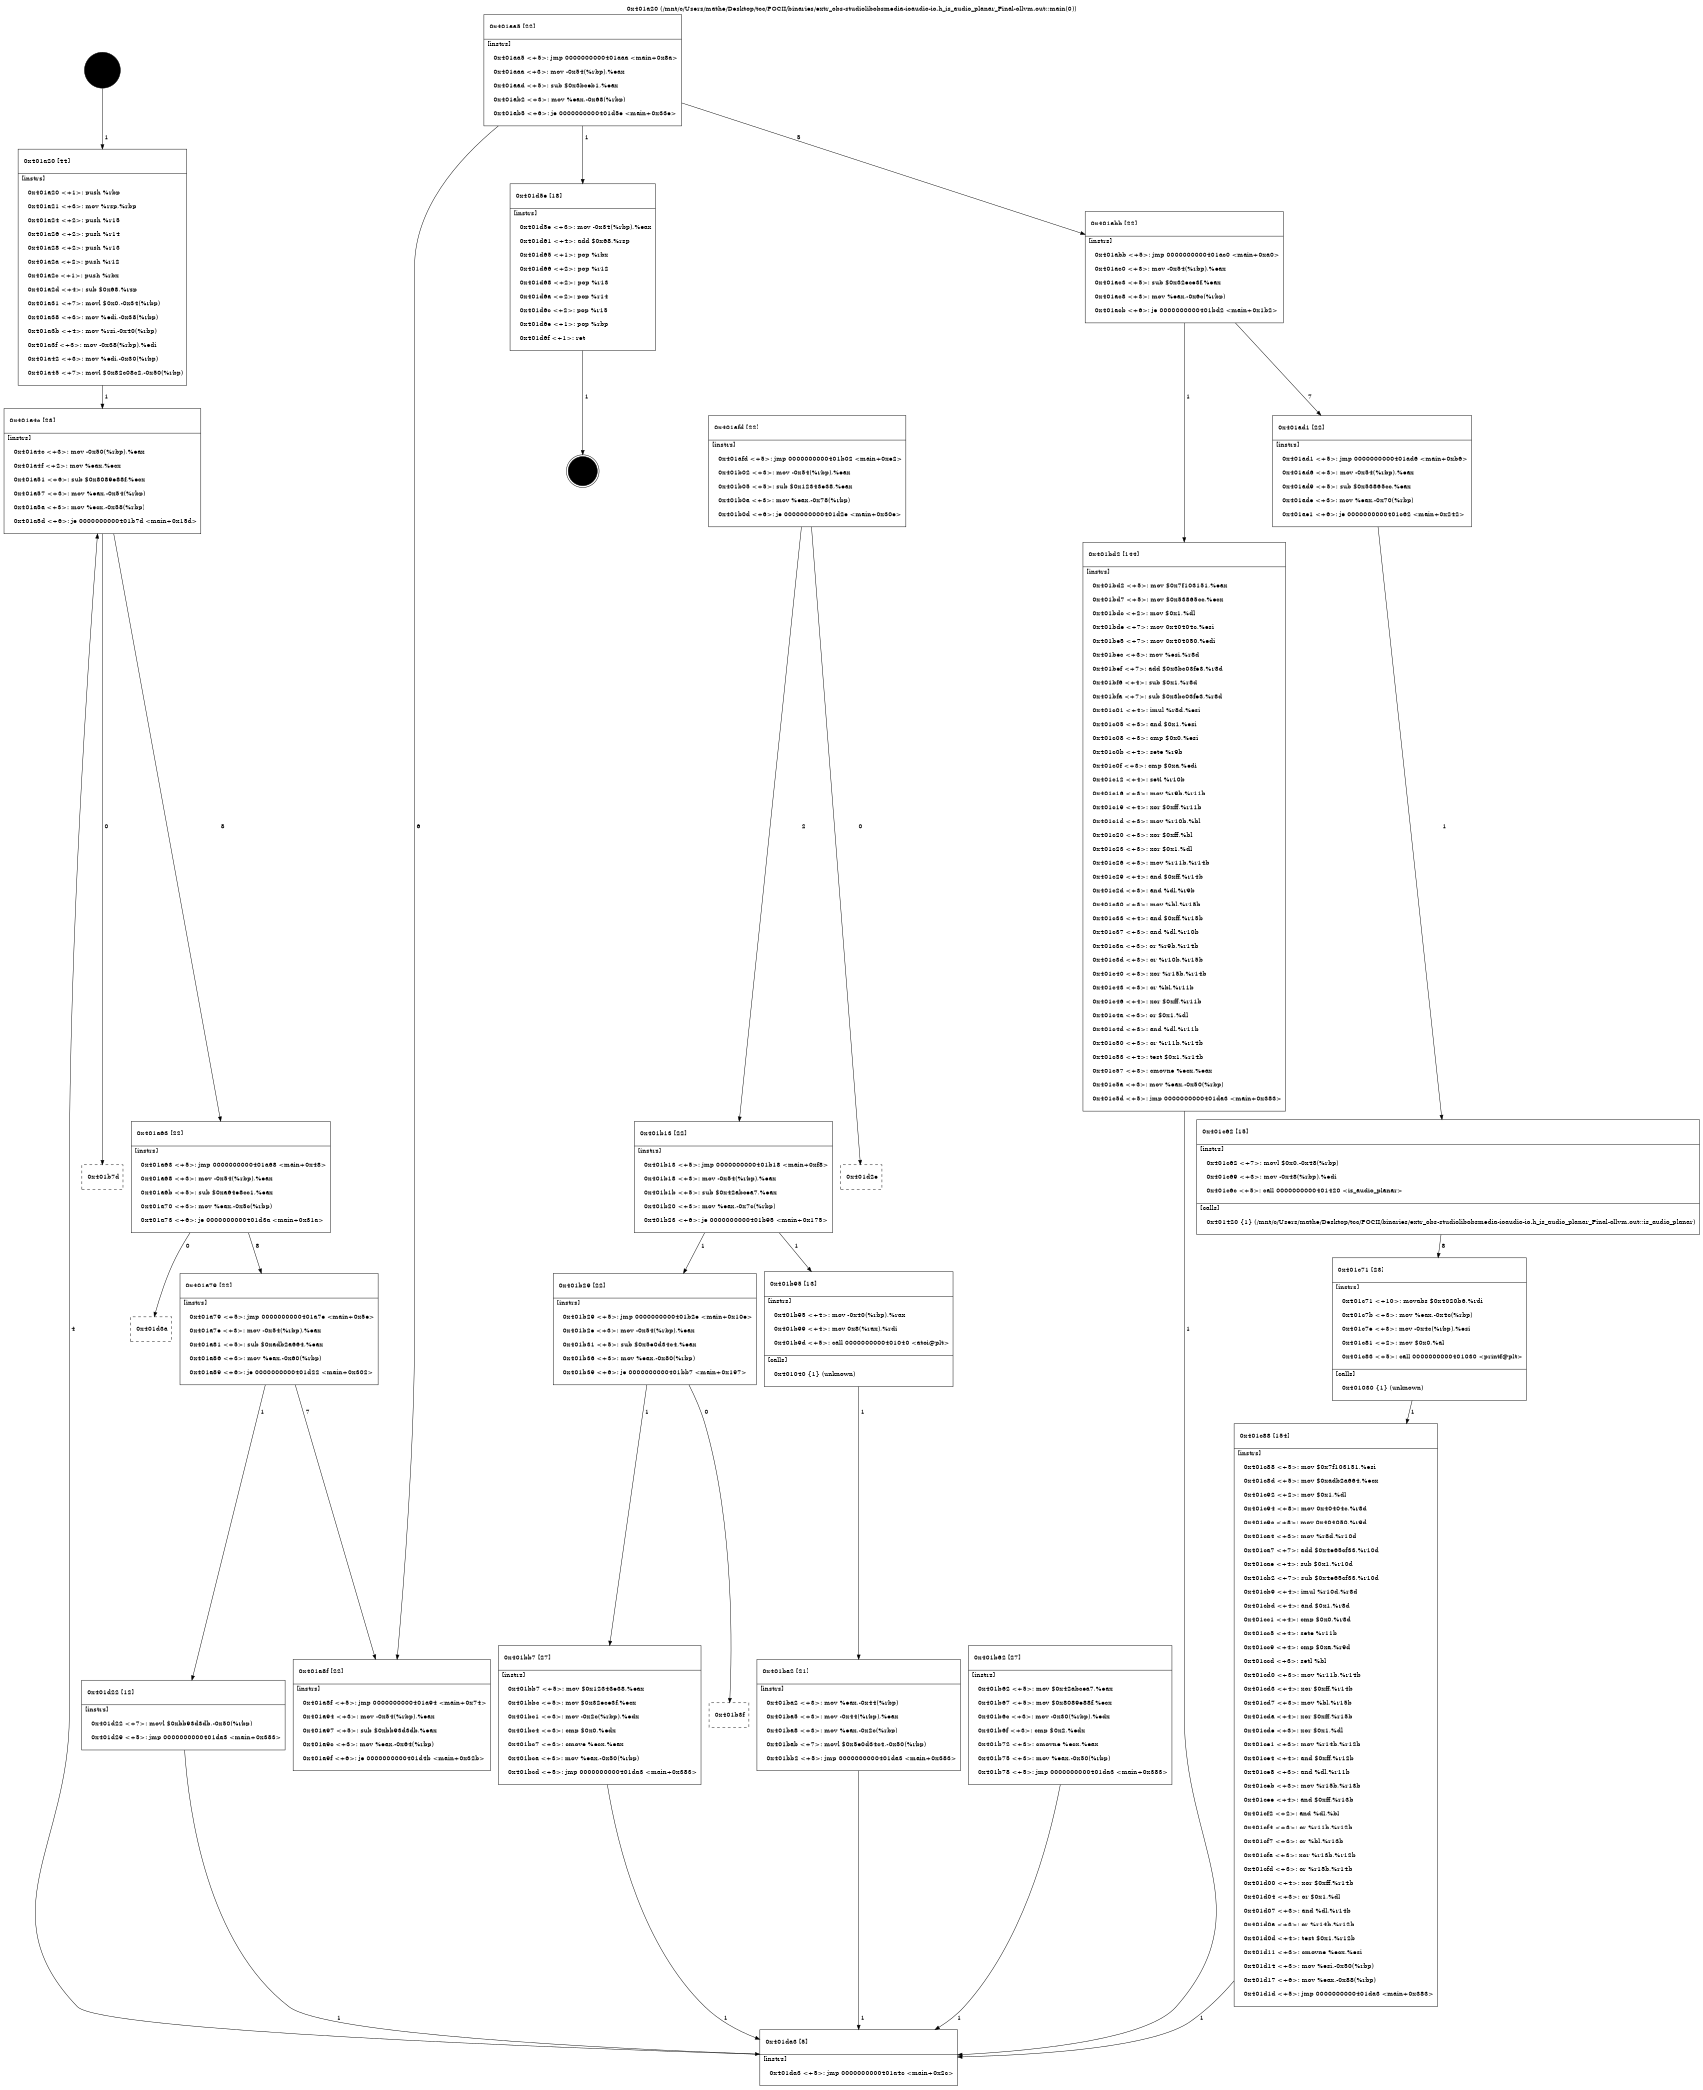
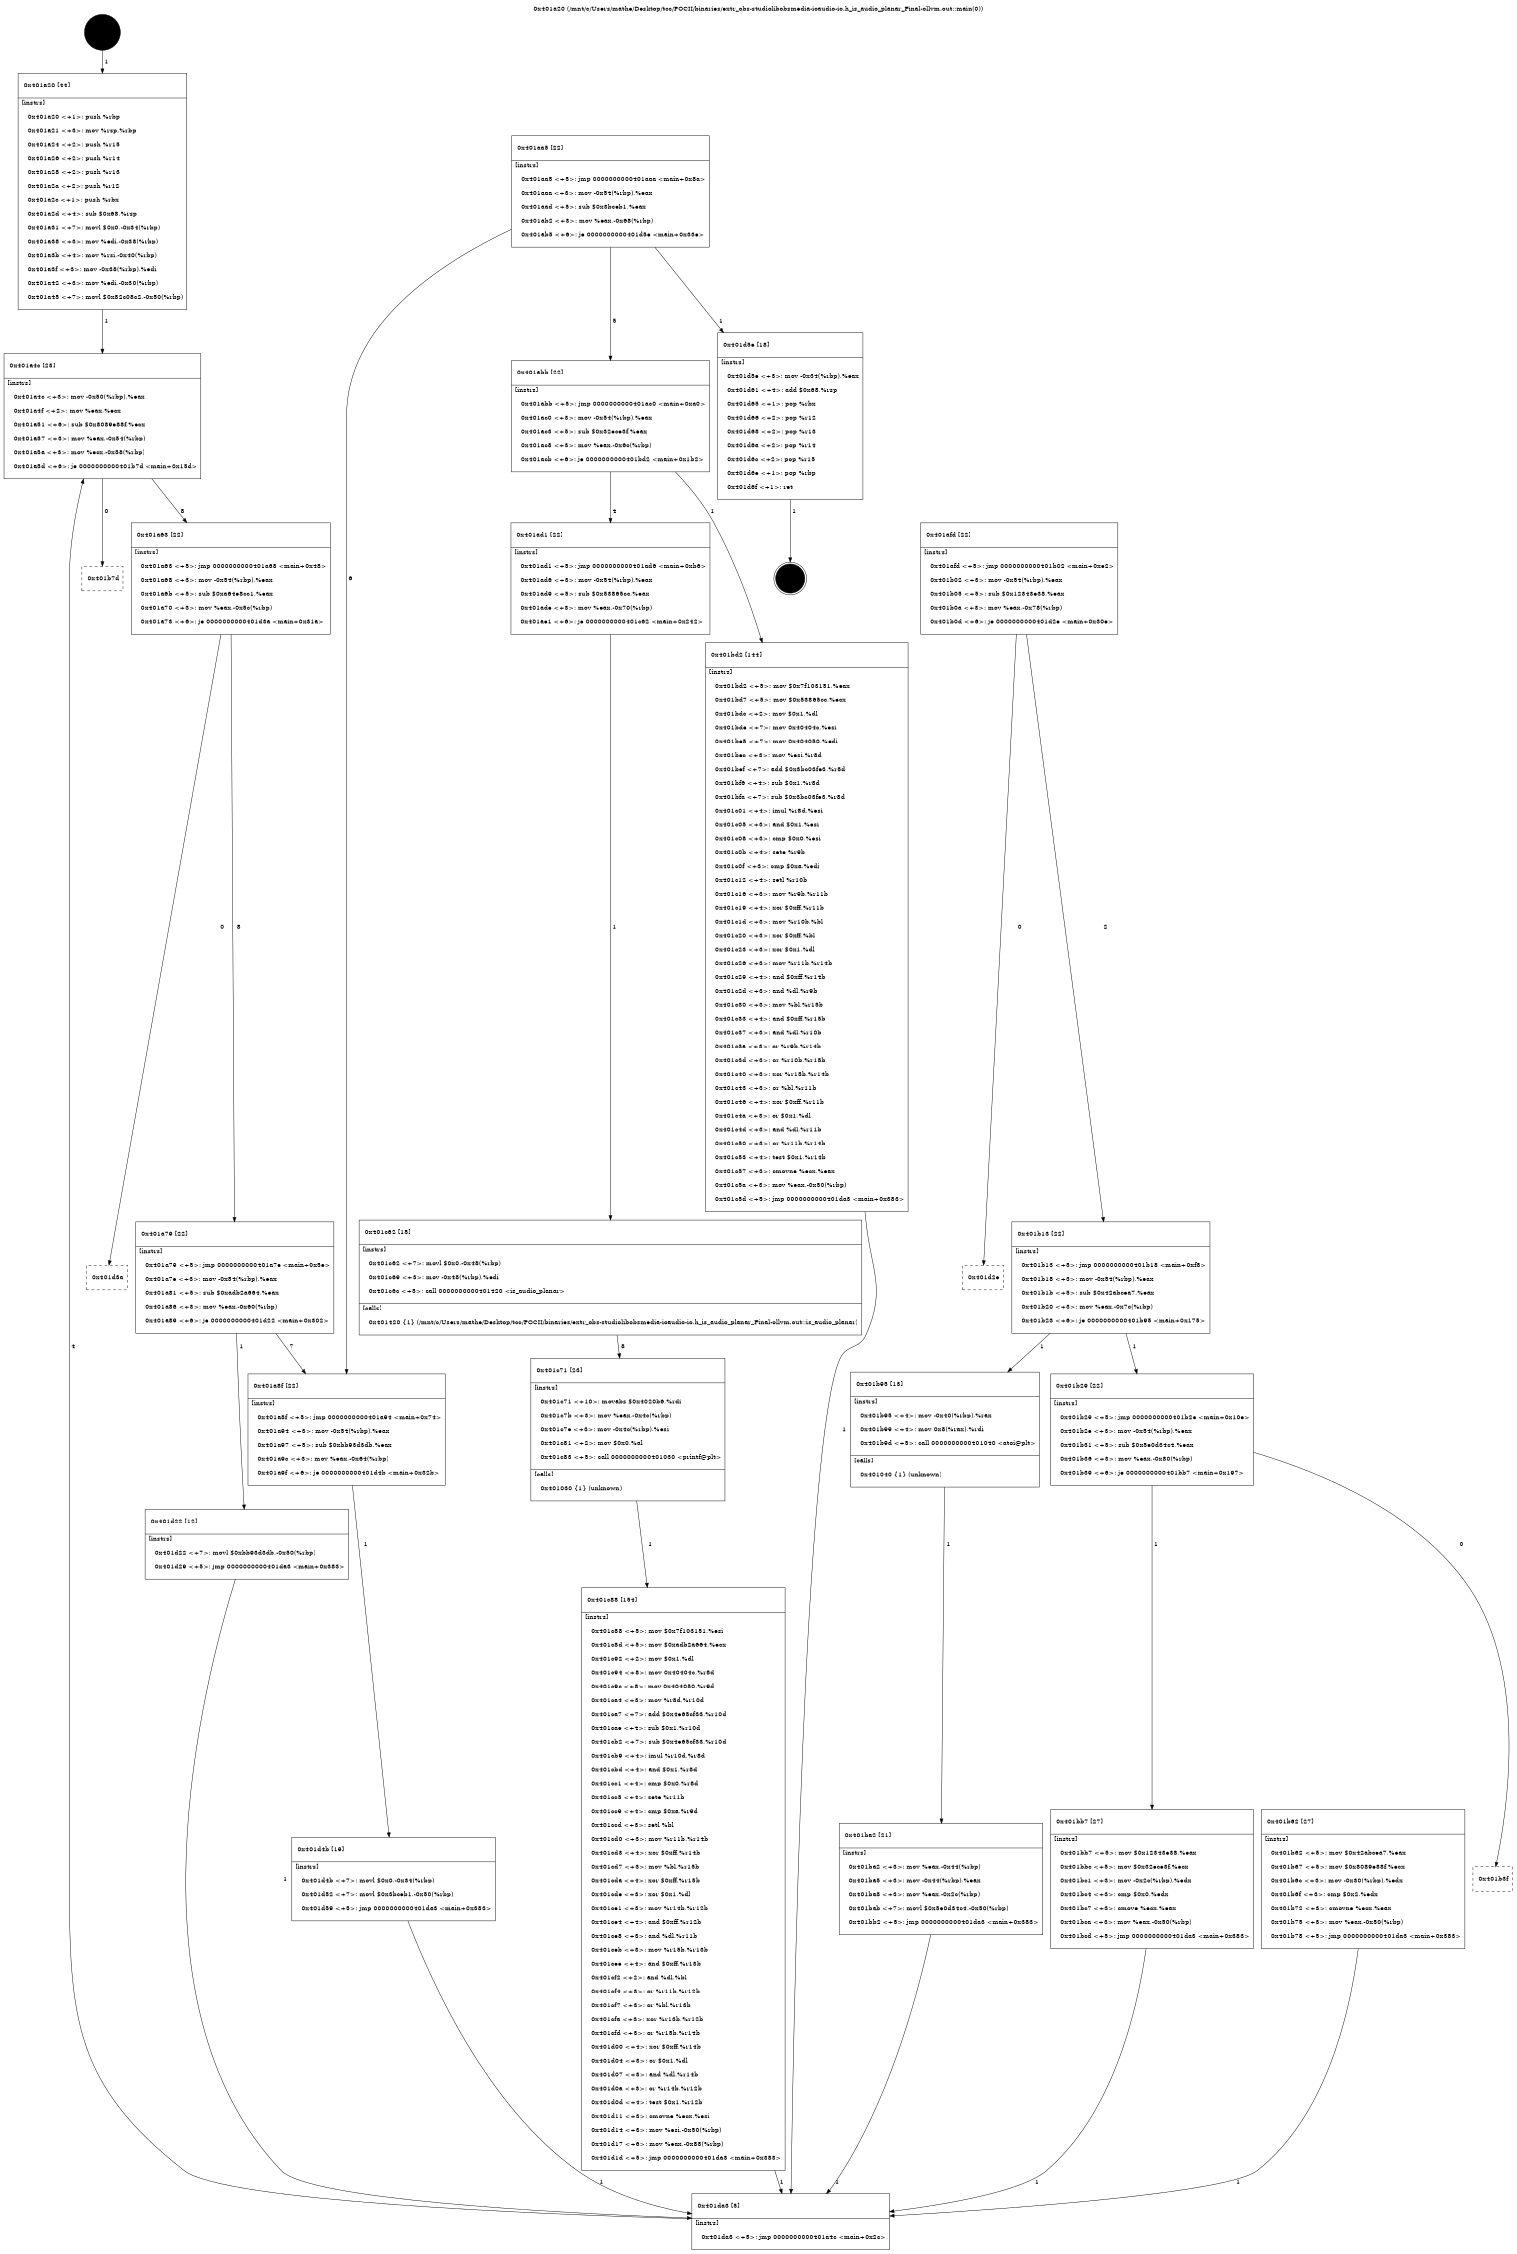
(1309, 397) -> (614, 511)
none -> (394, 1879)
